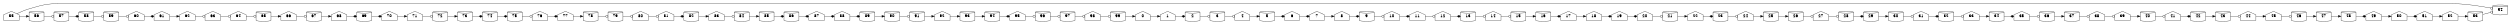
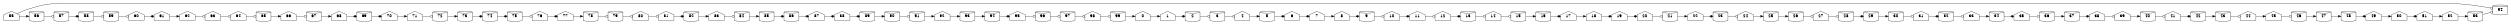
(2083, 16) -> (2083, 16)
